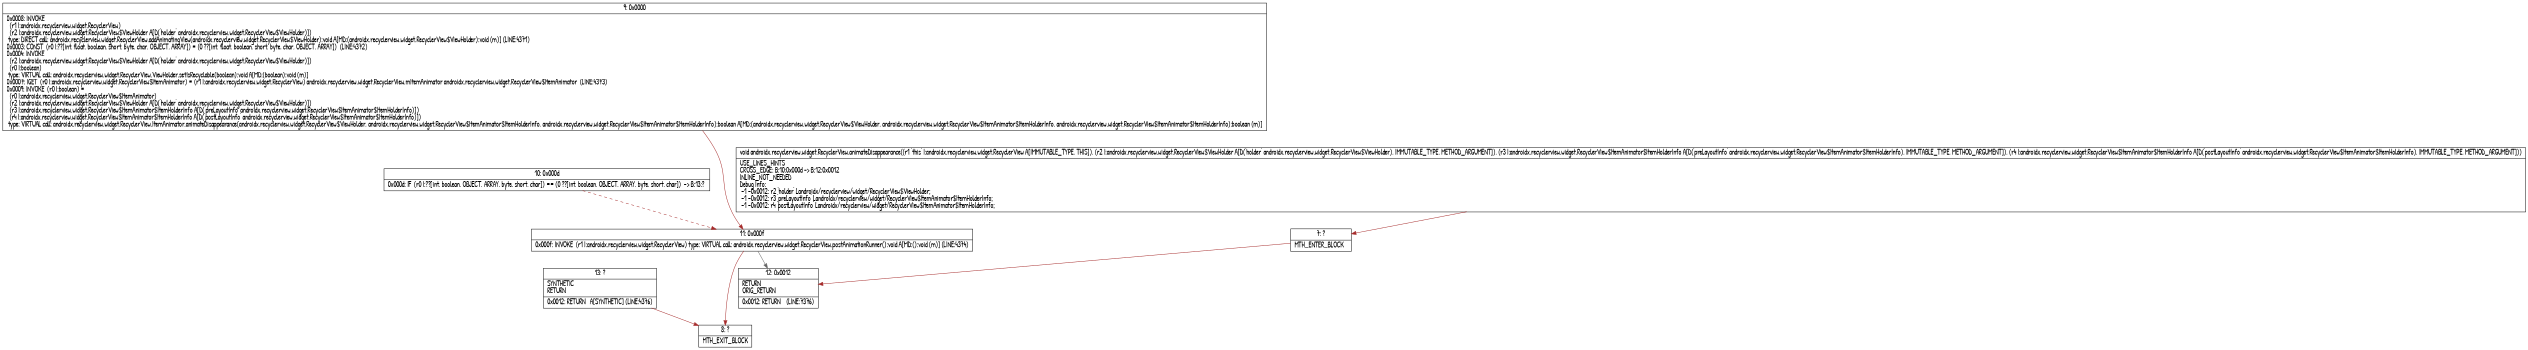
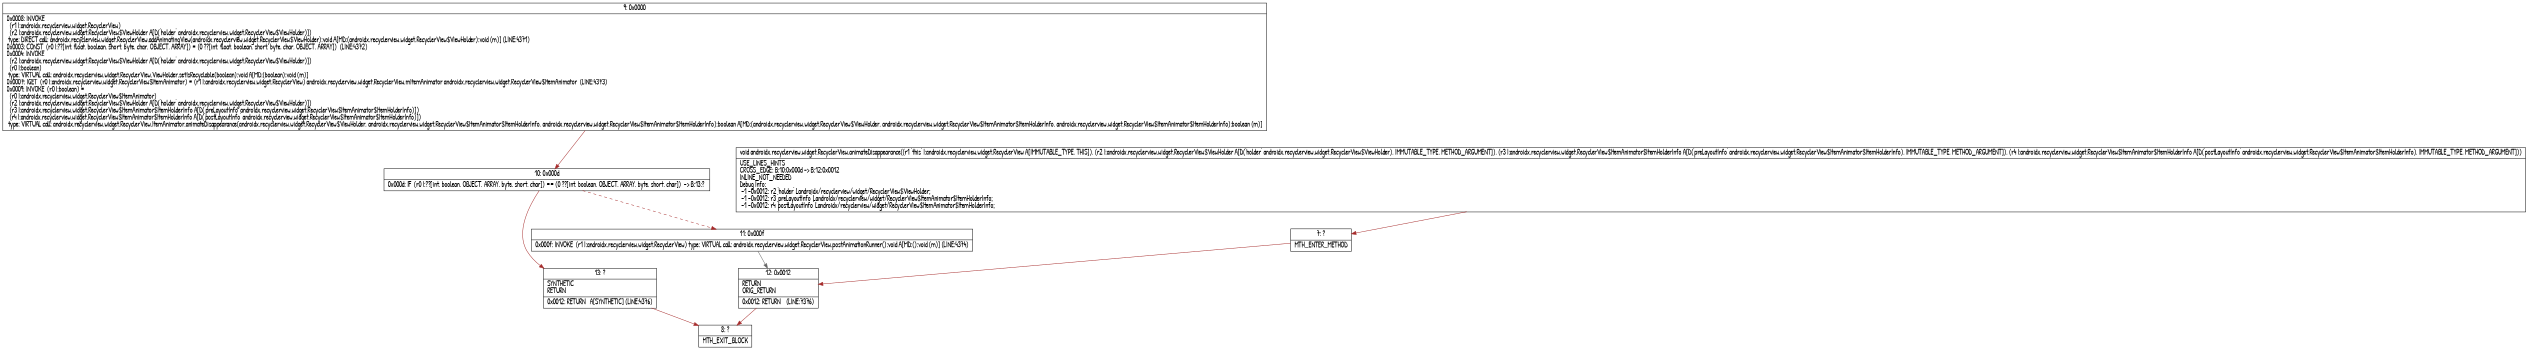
(723, 177) -> (572, 148)
none -> (523, 229)
(1319, 246) -> (1321, 246)
(730, 284) -> (749, 315)
